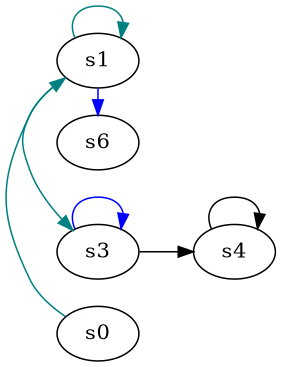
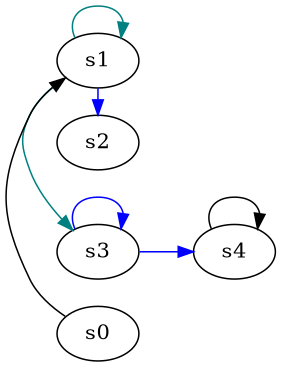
(98, 143) -> (98, 143)
(7, 205) -> (7, 205)
(159, 252) -> (159, 252)
